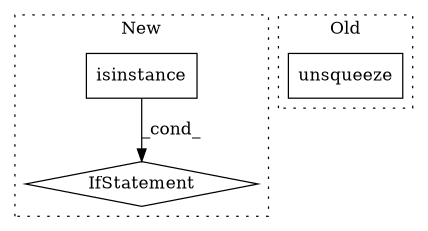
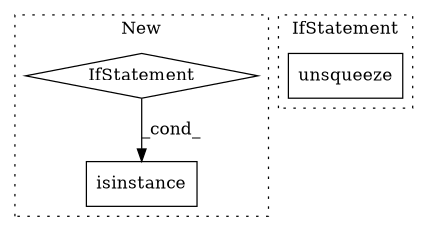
(346, 29) -> (346, 29)
(142, 124) -> (142, 124)
